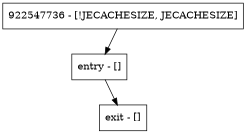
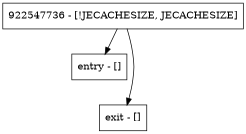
(110, 89) -> (134, 63)
